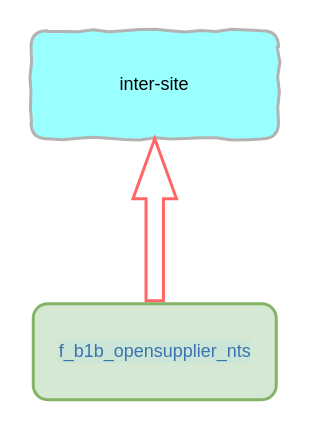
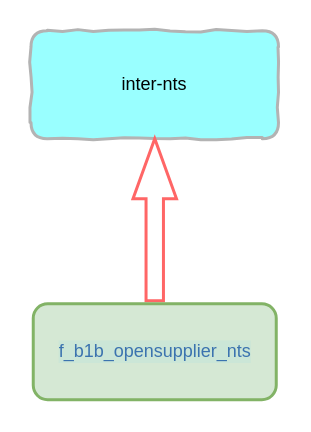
(155, 85) -> (155, 85)
